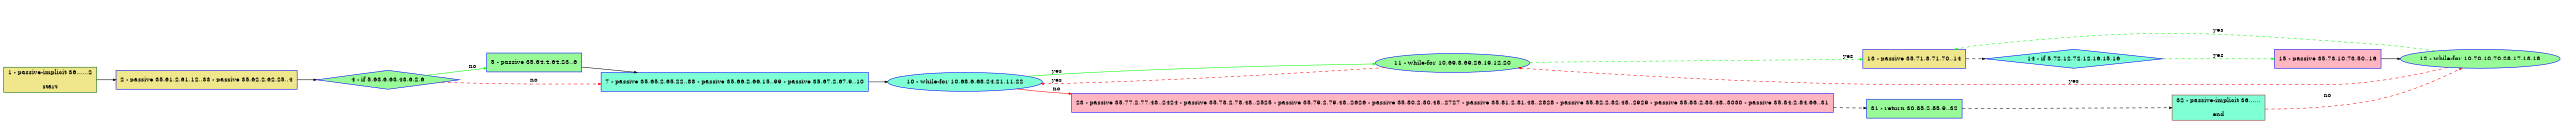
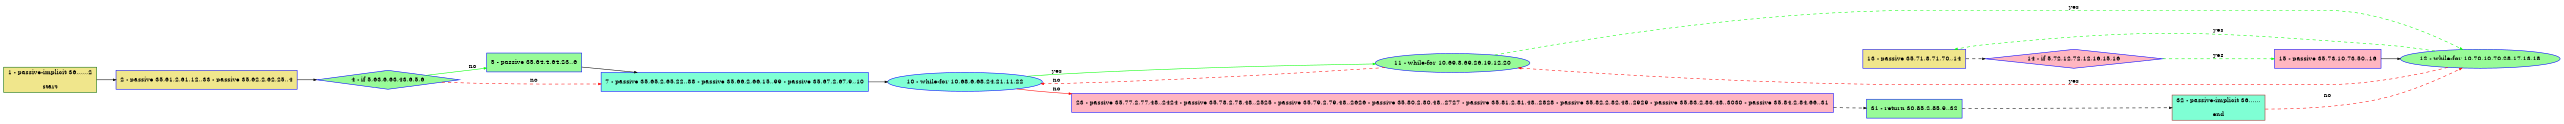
(2074, 59) -> (2074, 59)
(1695, 61) -> (1979, 10)
(388, 80) -> (388, 80)
(1057, 80) -> (1057, 80)
